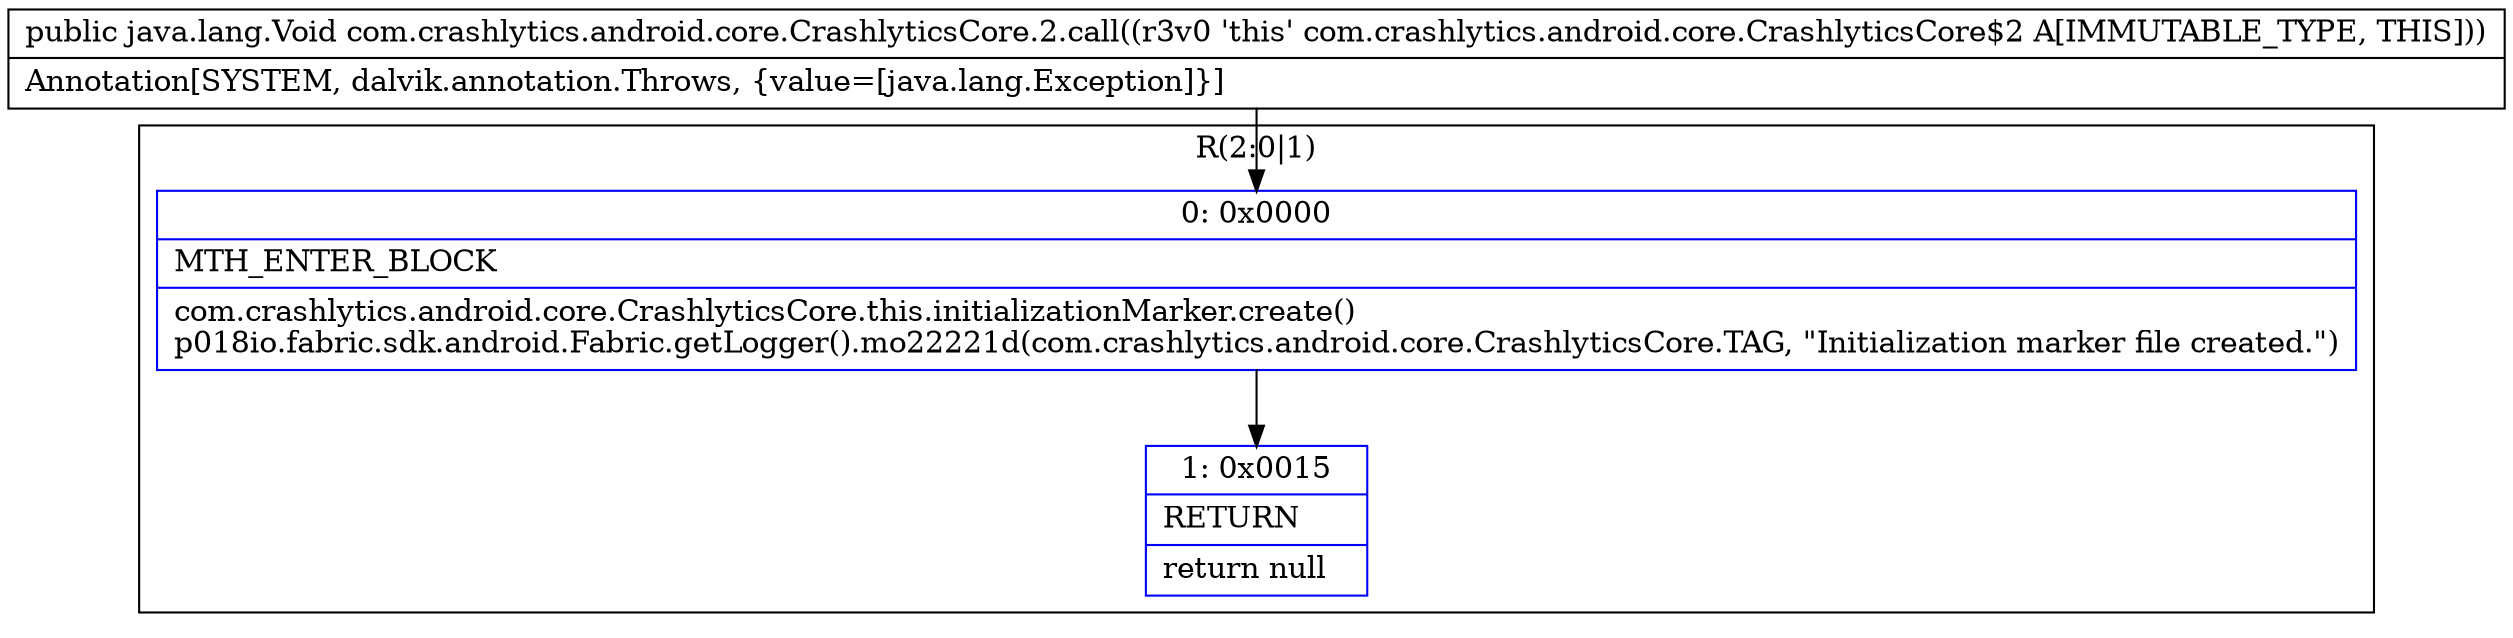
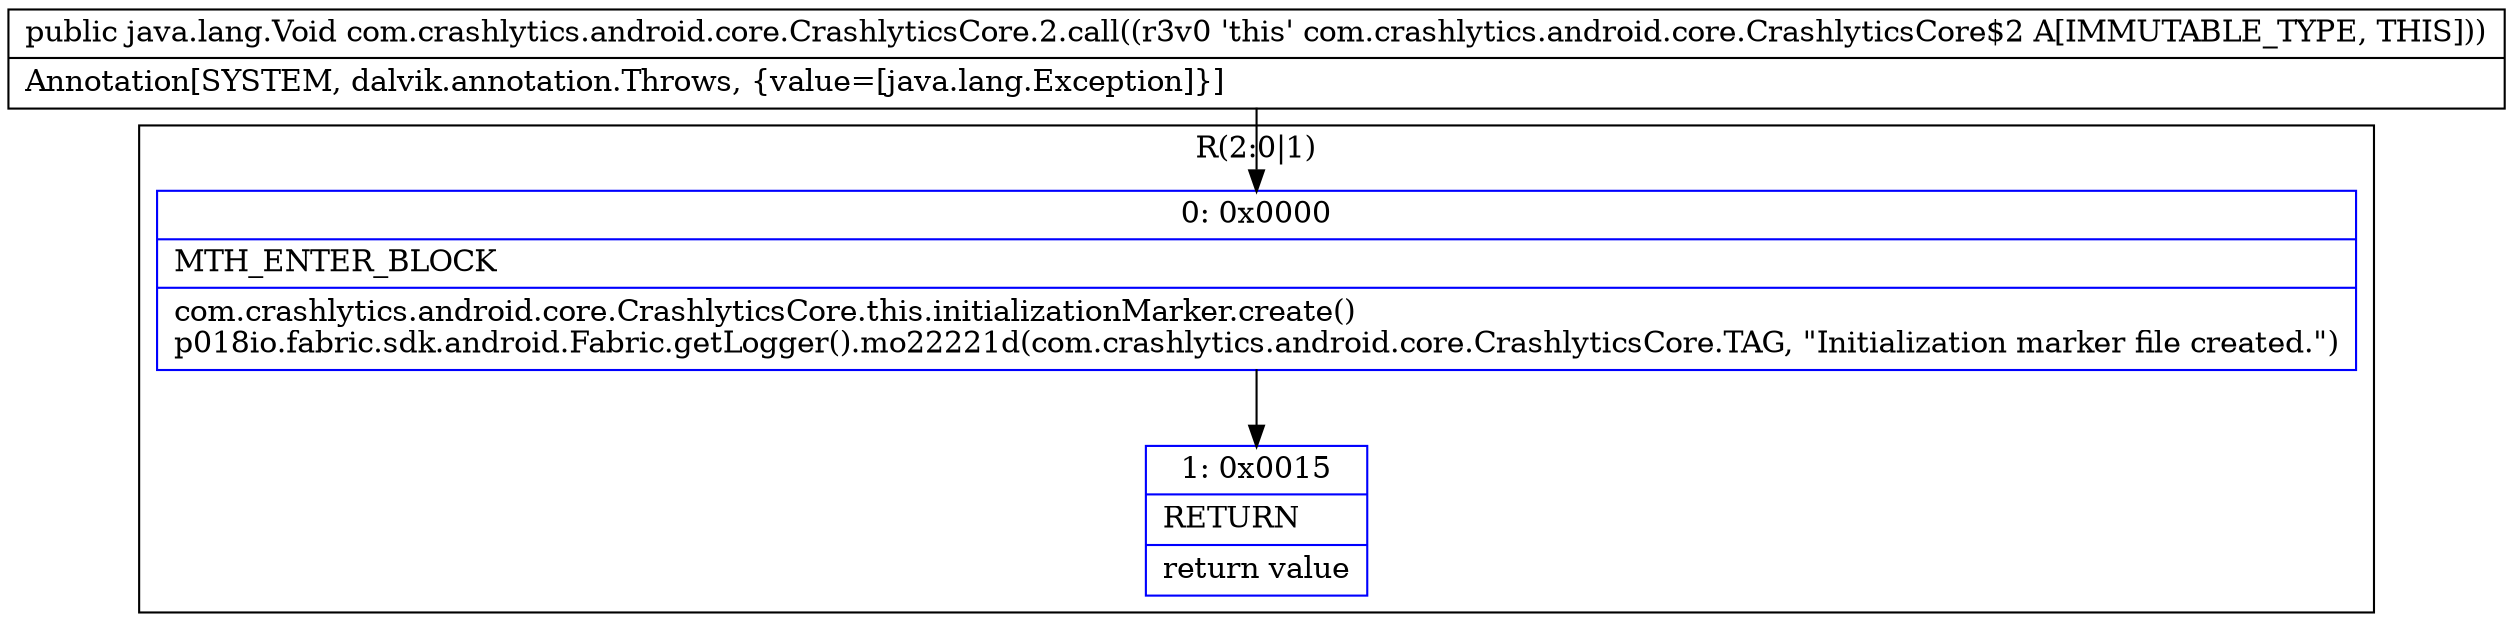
(1245, 569) -> (1257, 569)
